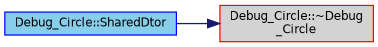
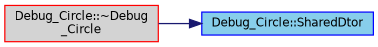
(192, 24) -> (174, 24)
